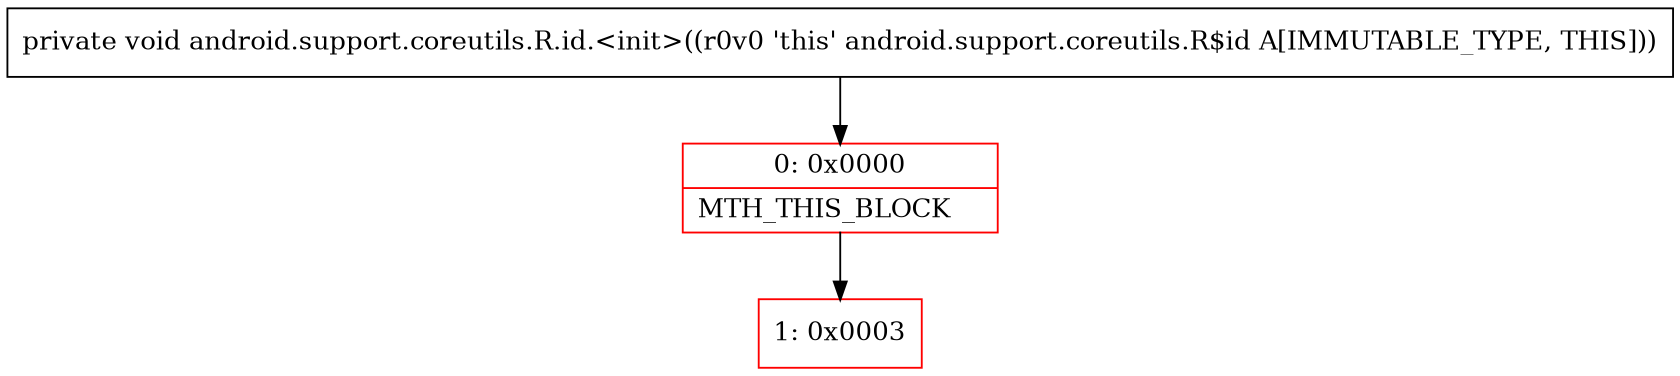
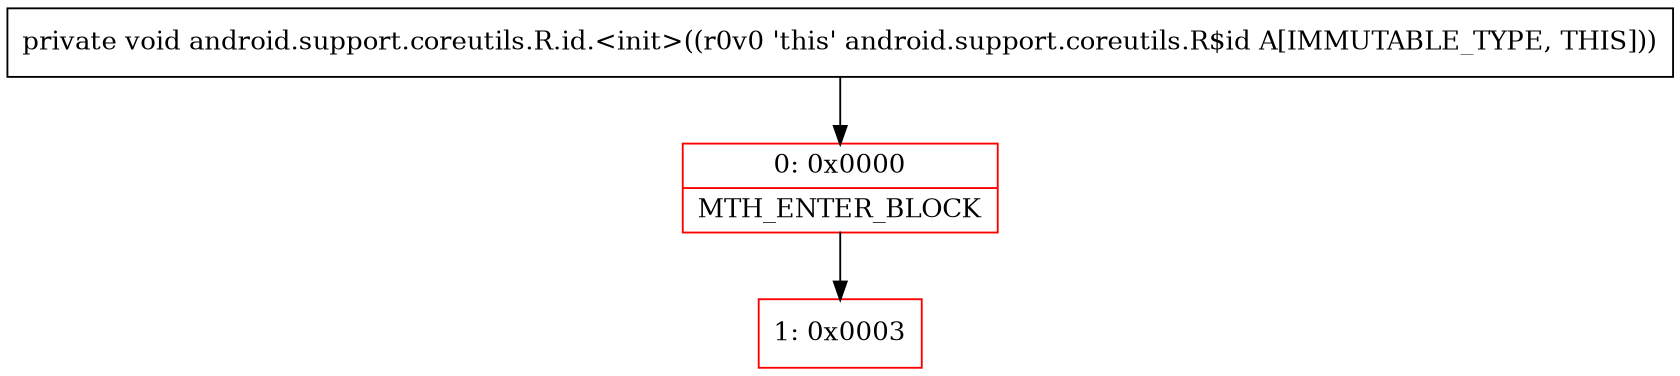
(824, 209) -> (840, 209)
